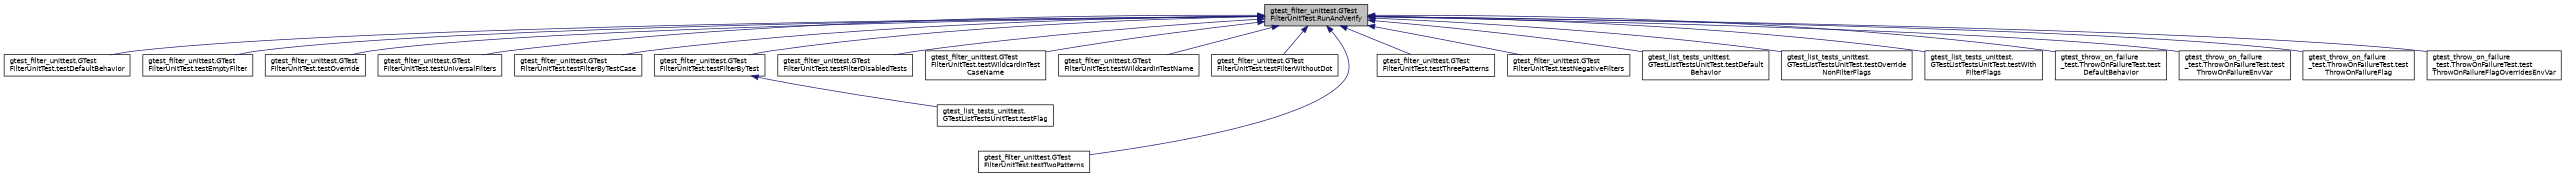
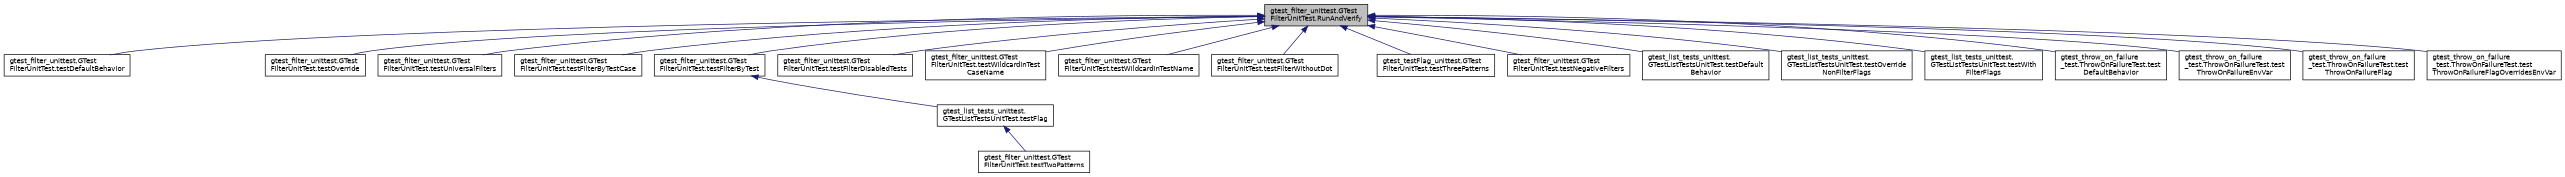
(198, 65) -> none
(1436, 65) -> (1436, 65)
(1249, 125) -> (1017, 141)
